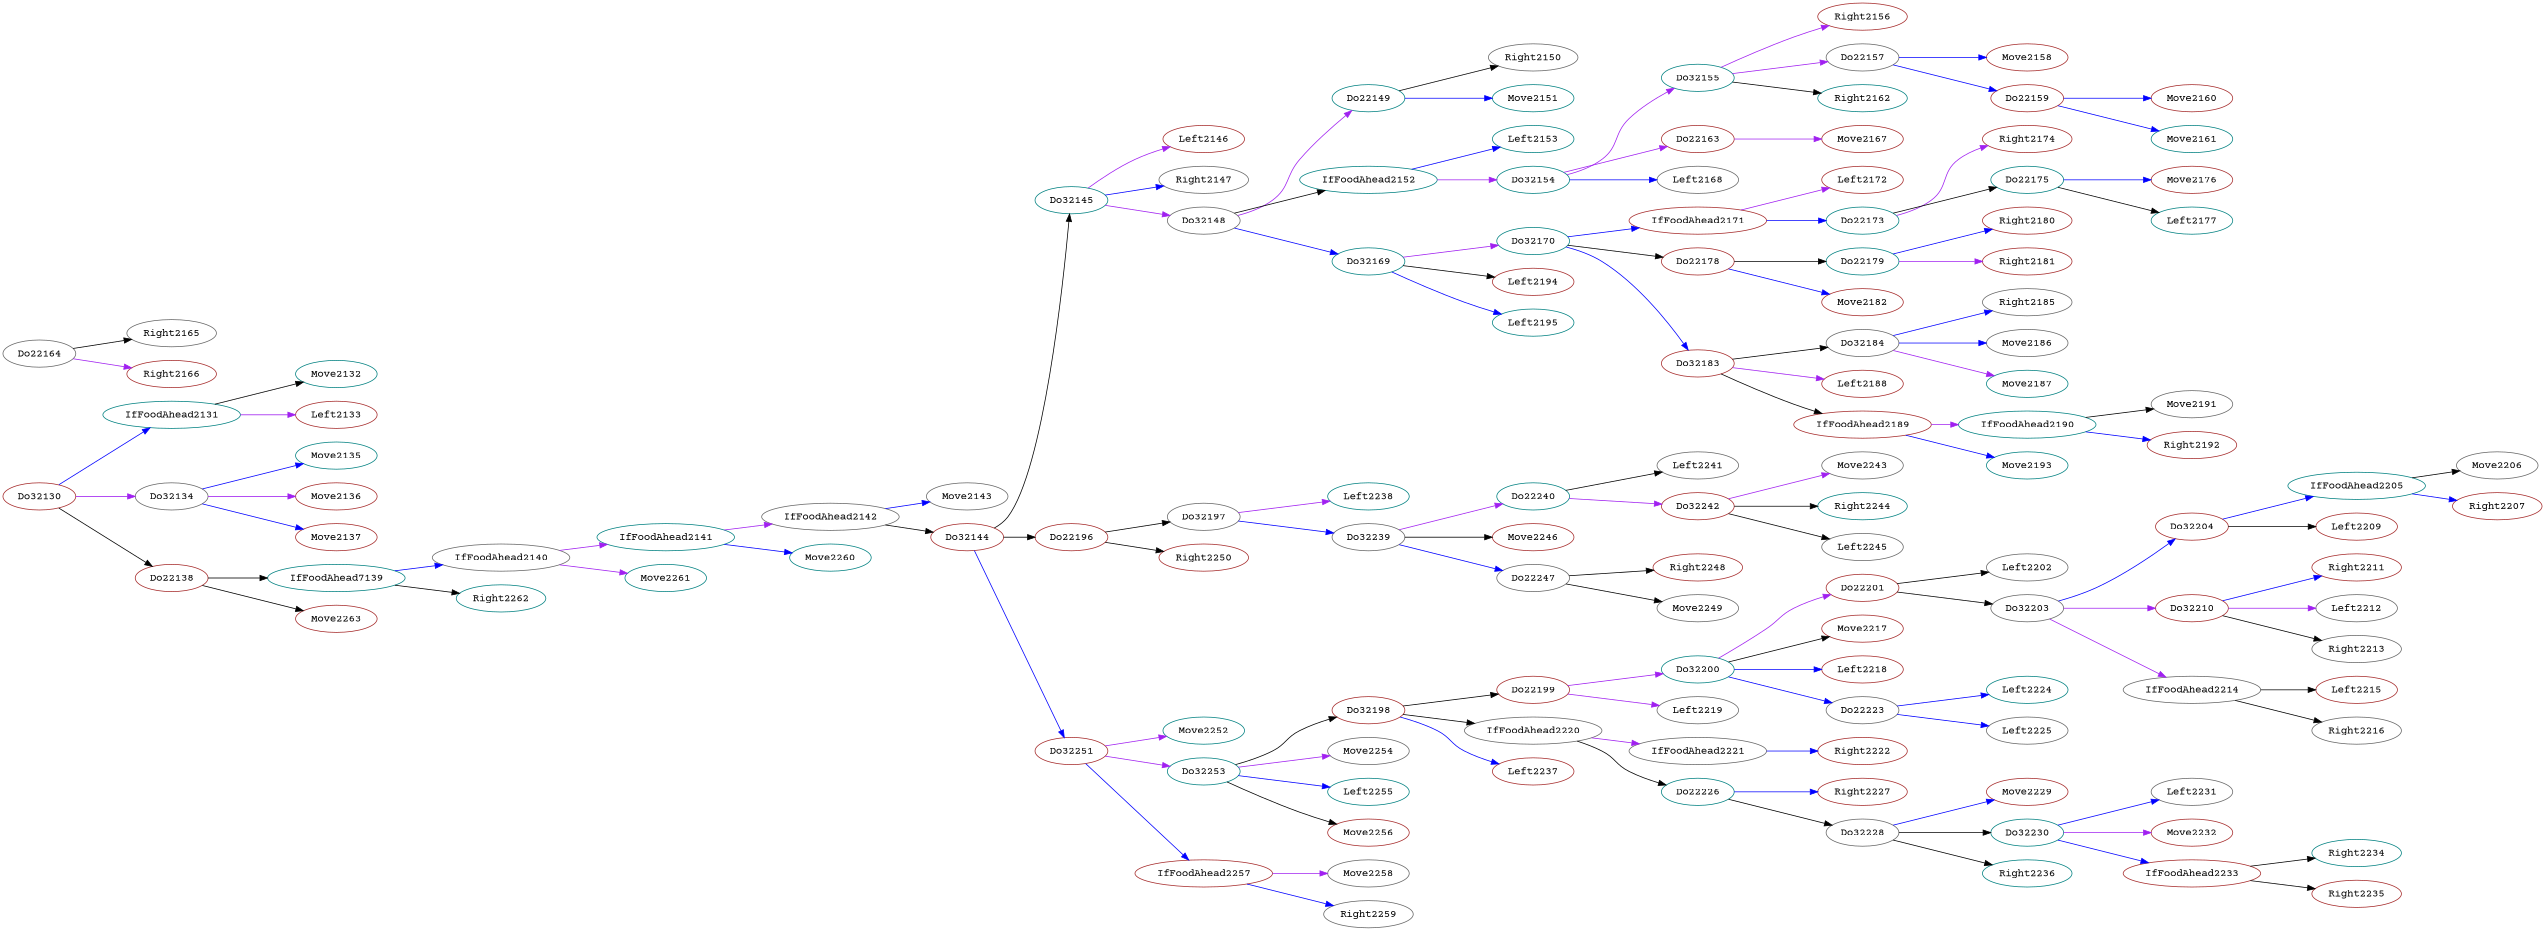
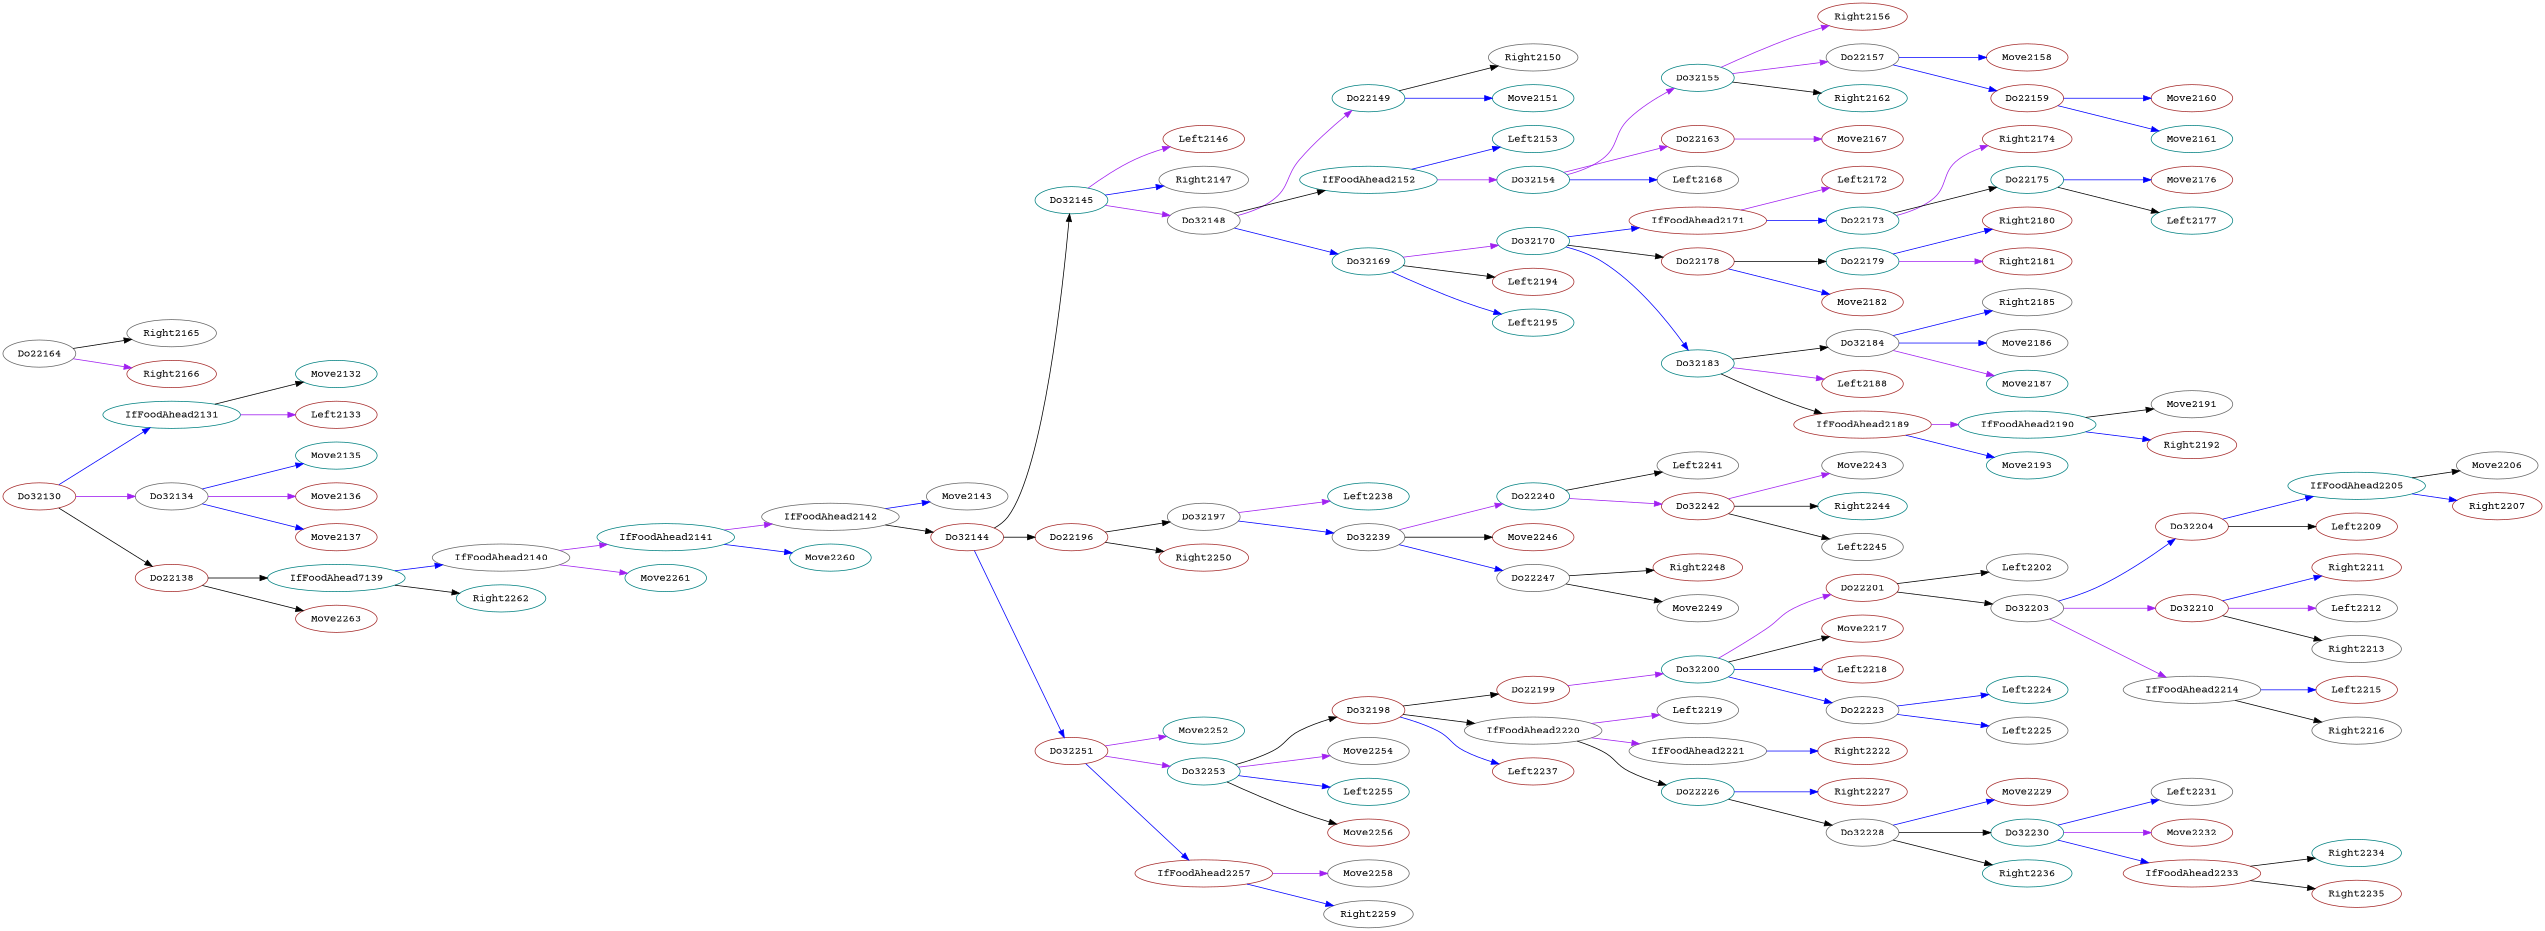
(1698, 363) -> (1698, 363)
(2284, 690) -> (2284, 690)
(1610, 699) -> (1622, 720)
